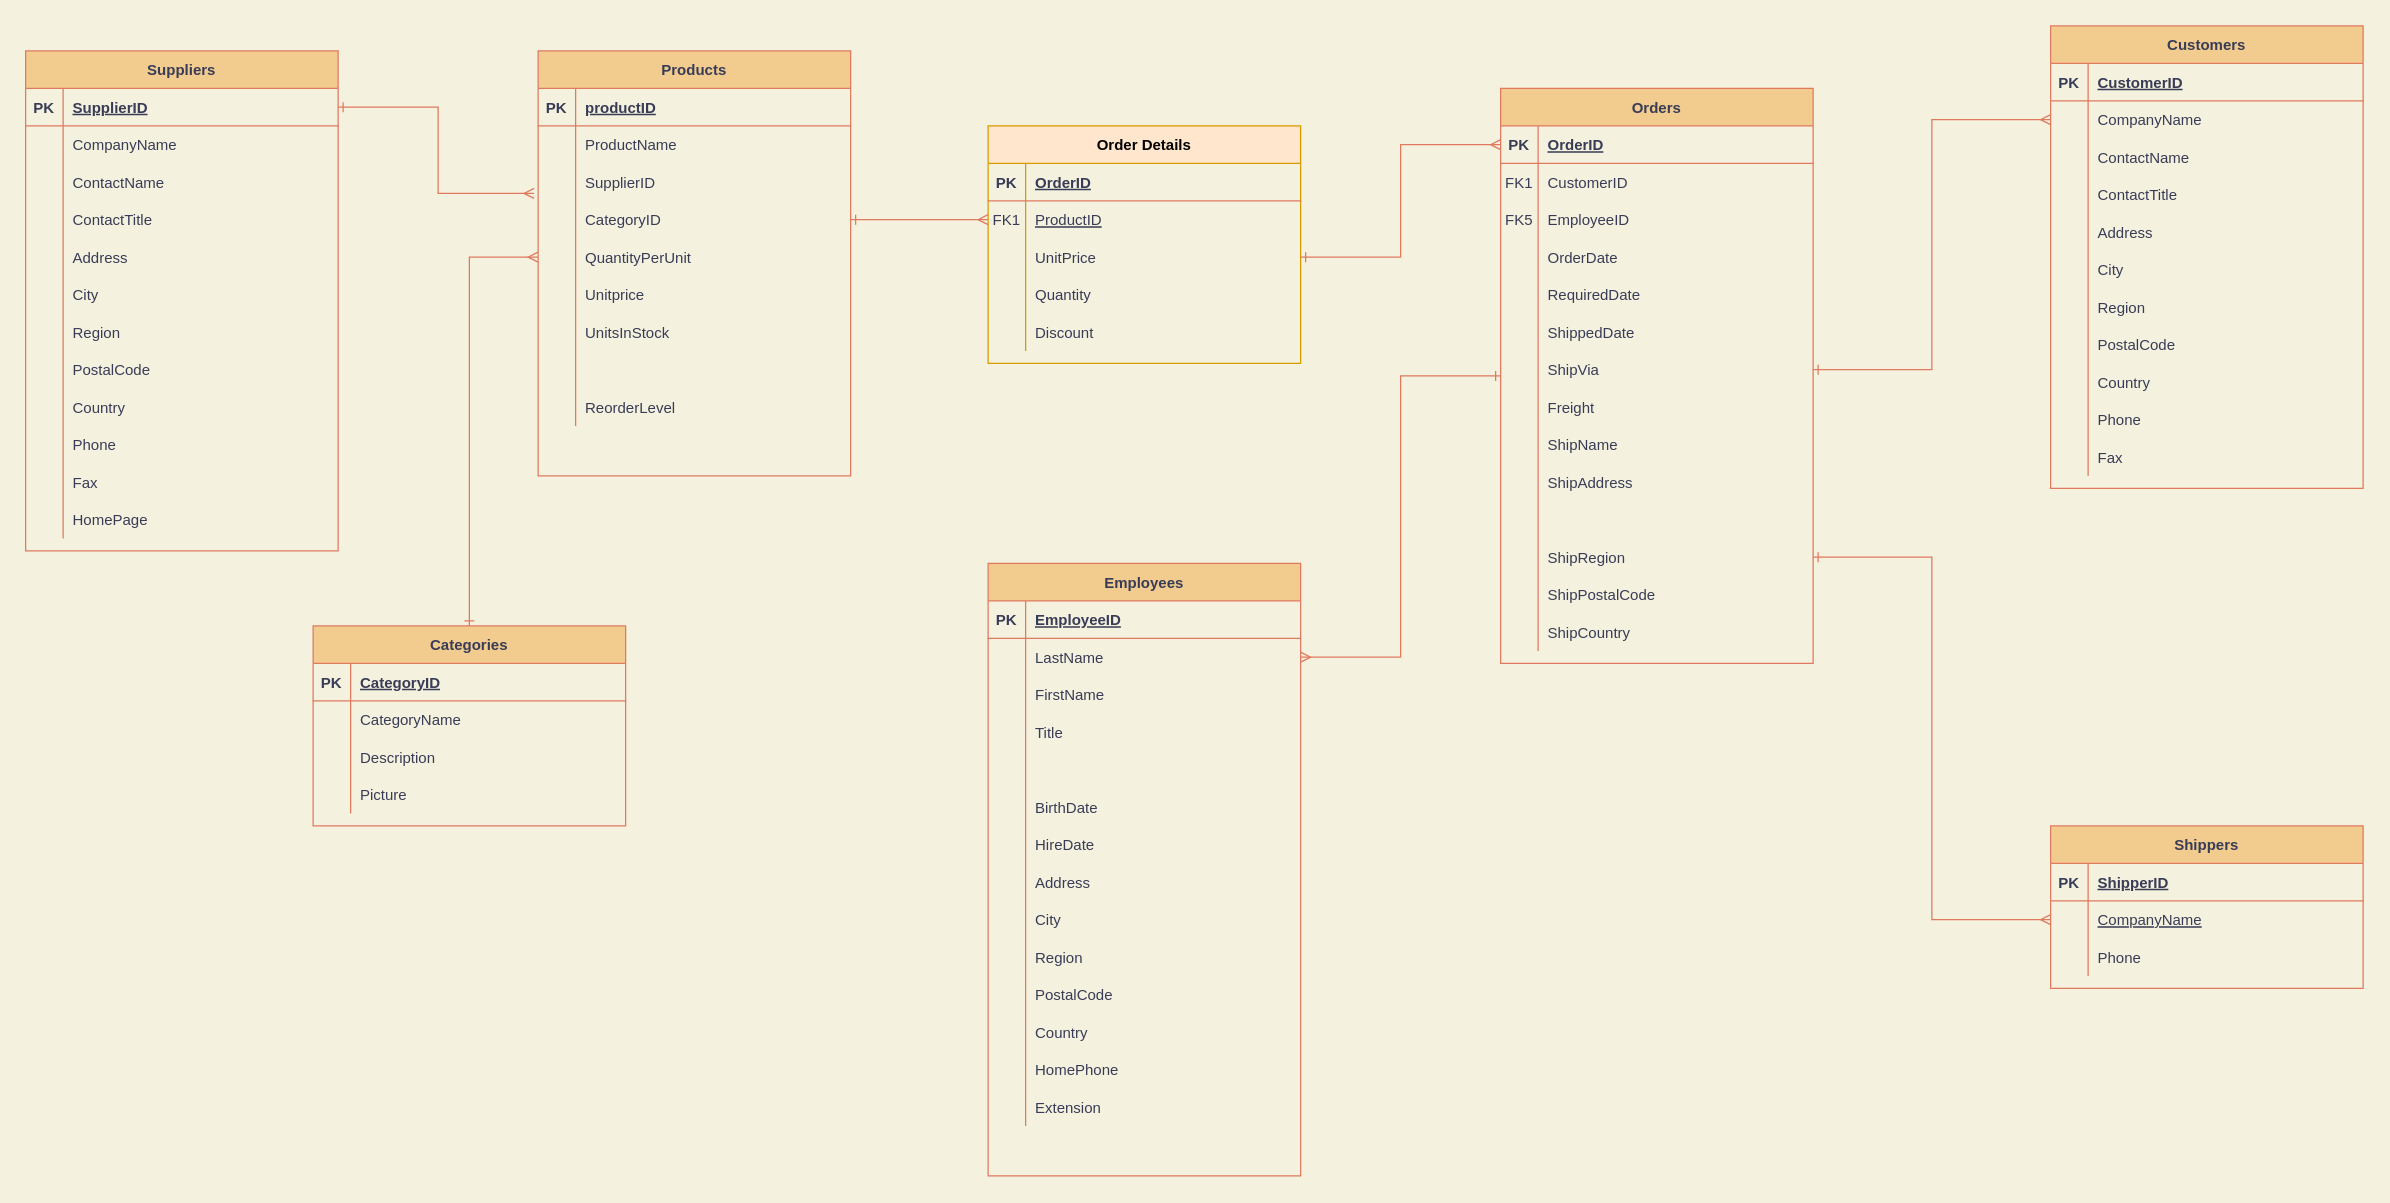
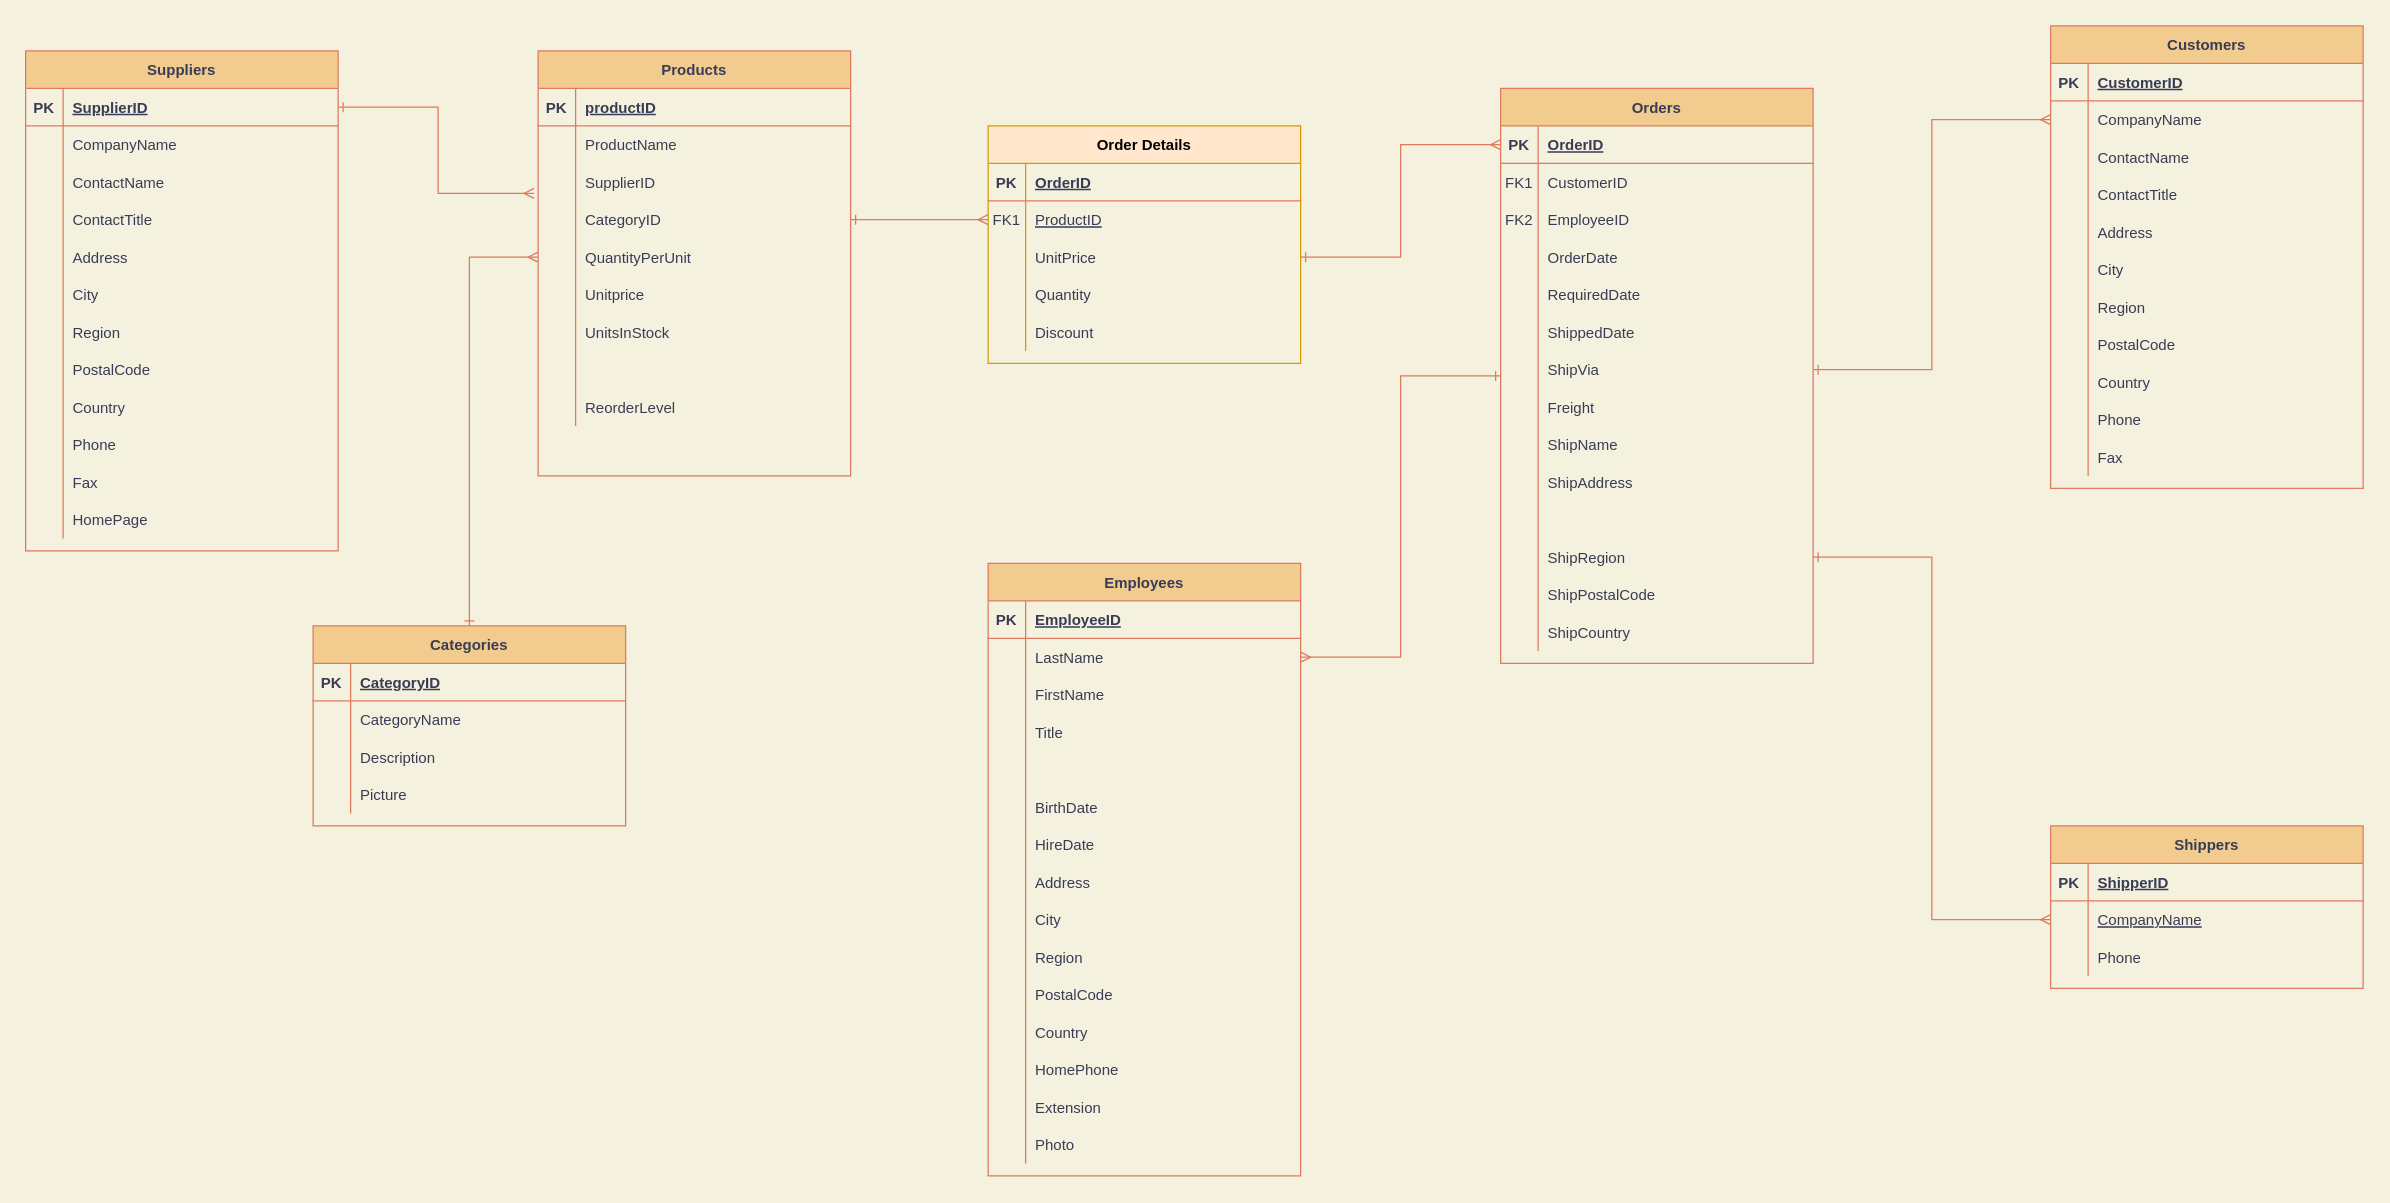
(1519, 220) -> (1519, 220)
none -> (1163, 1144)
